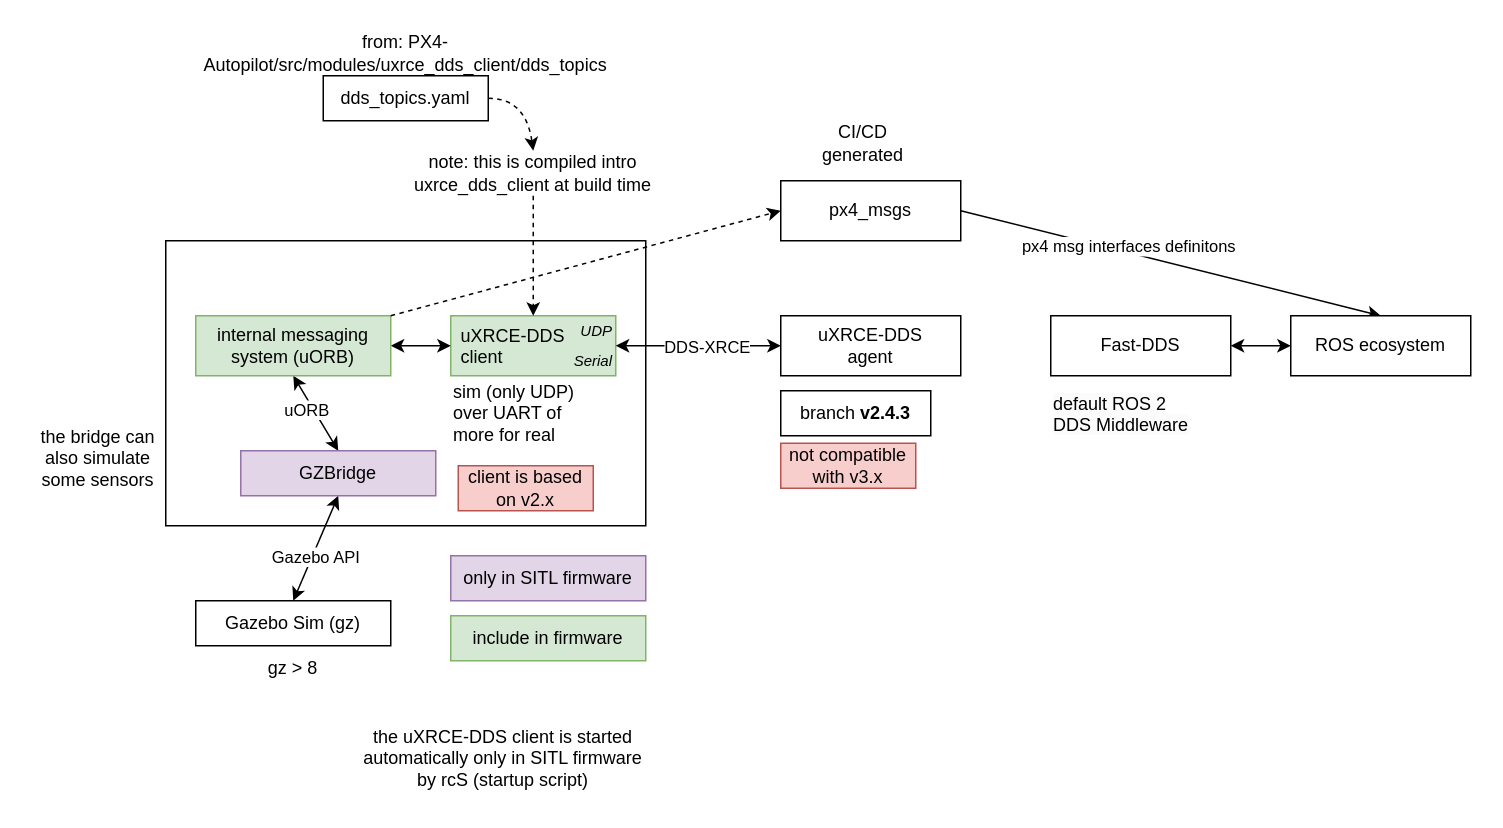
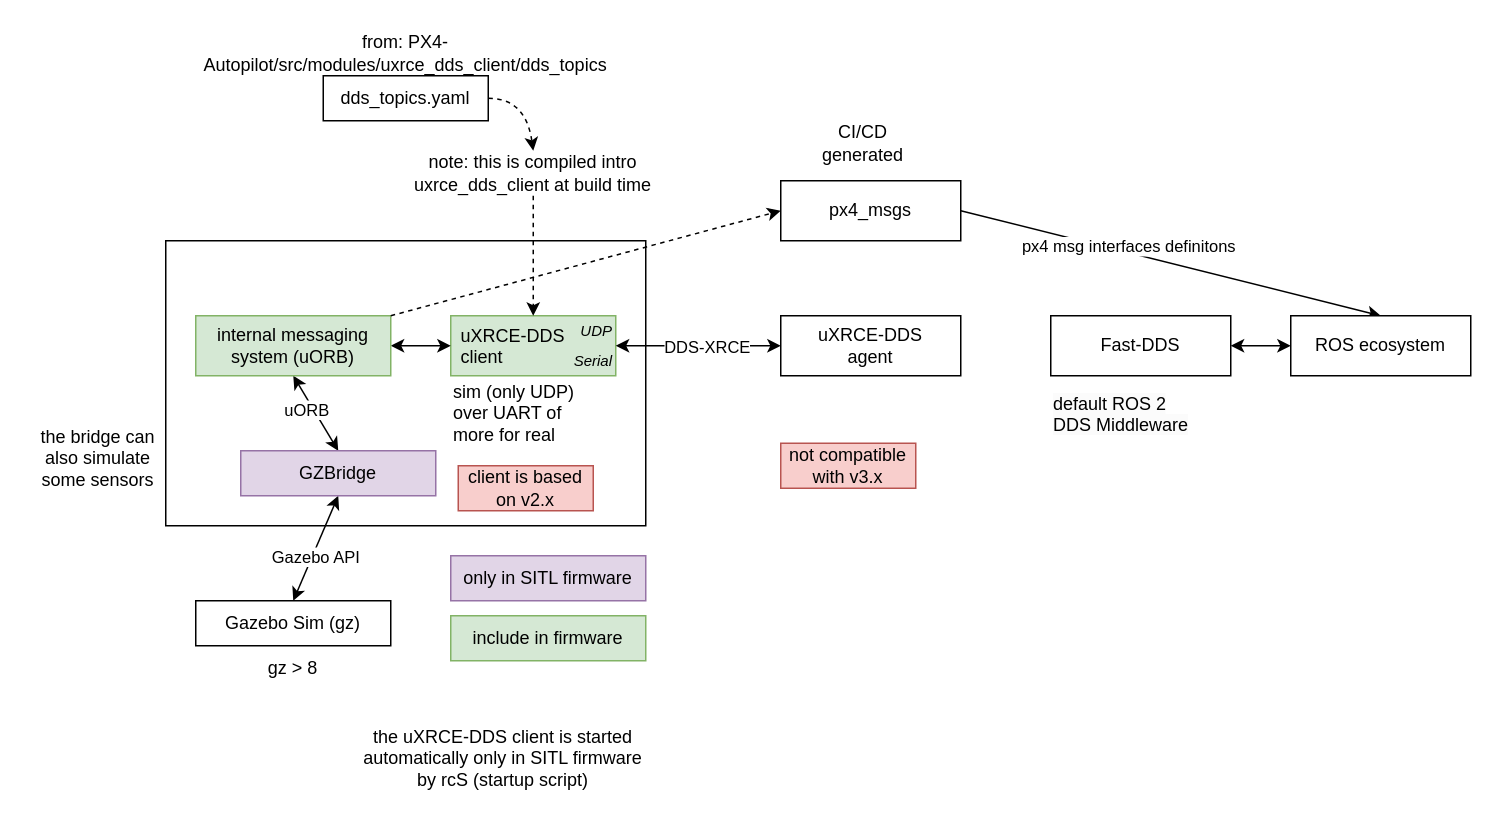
(856, 413) -> none
